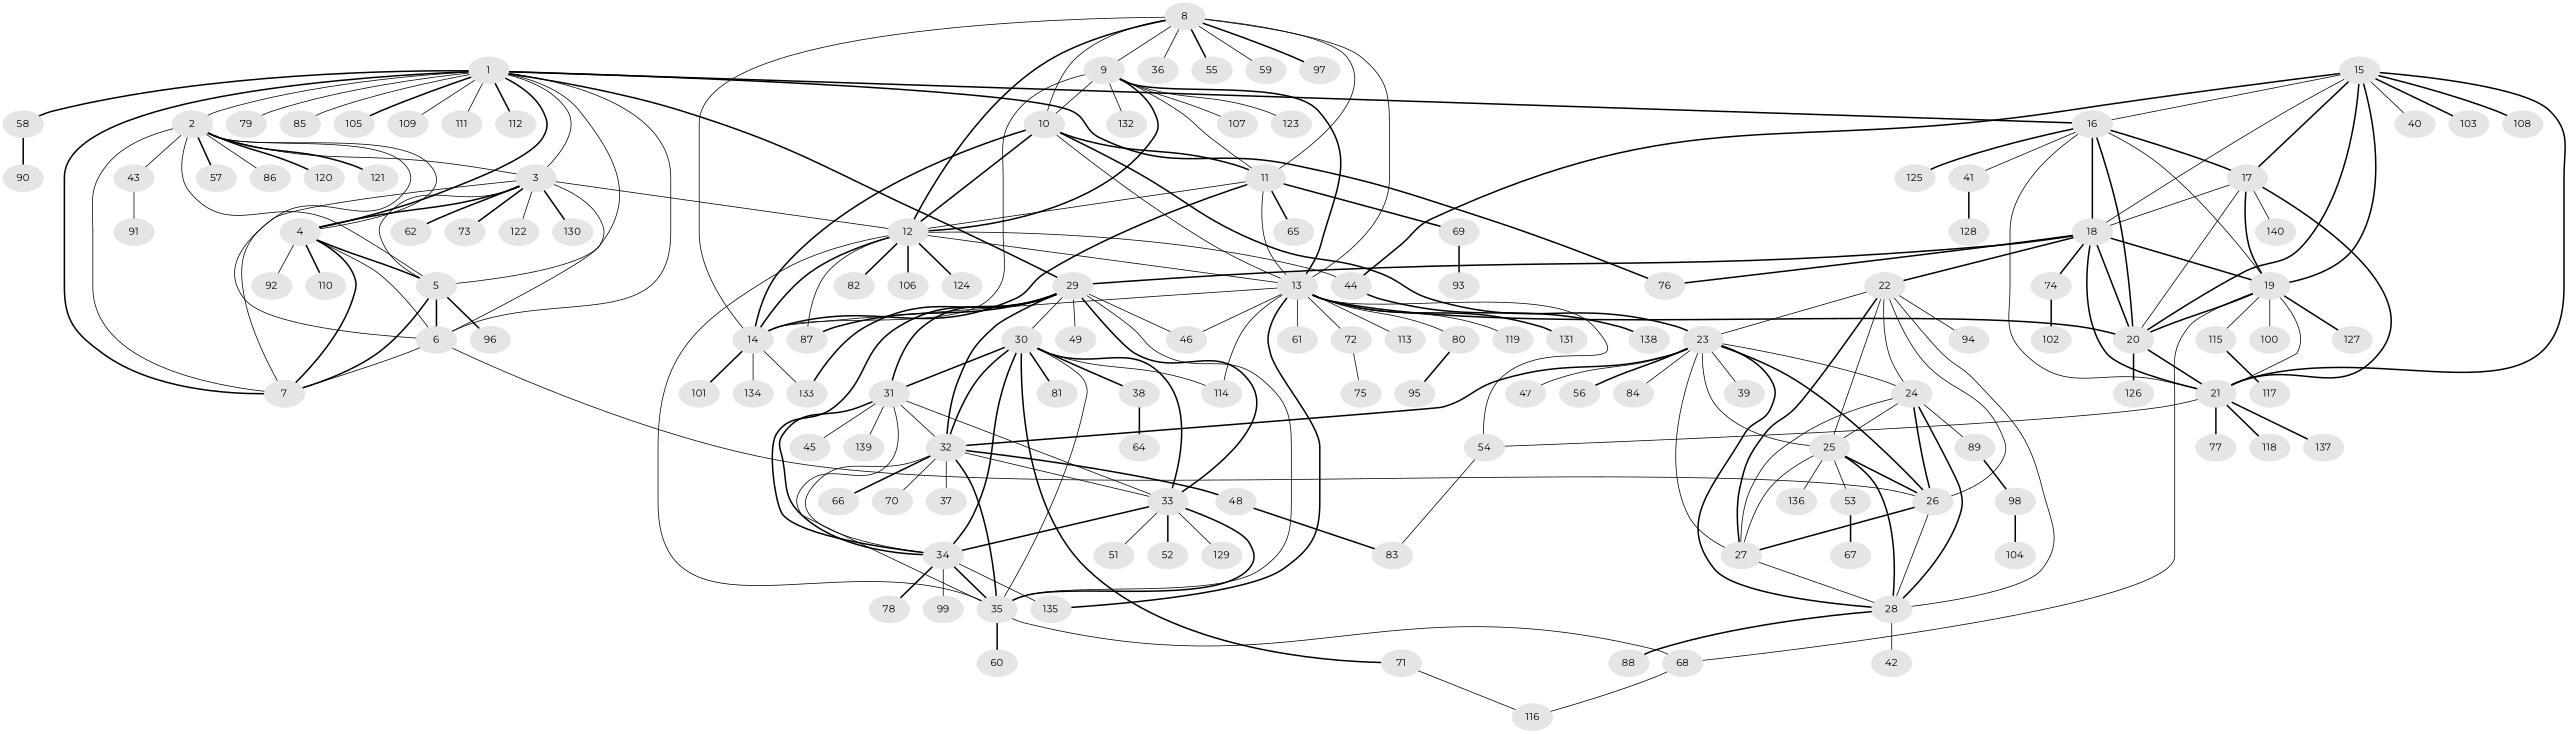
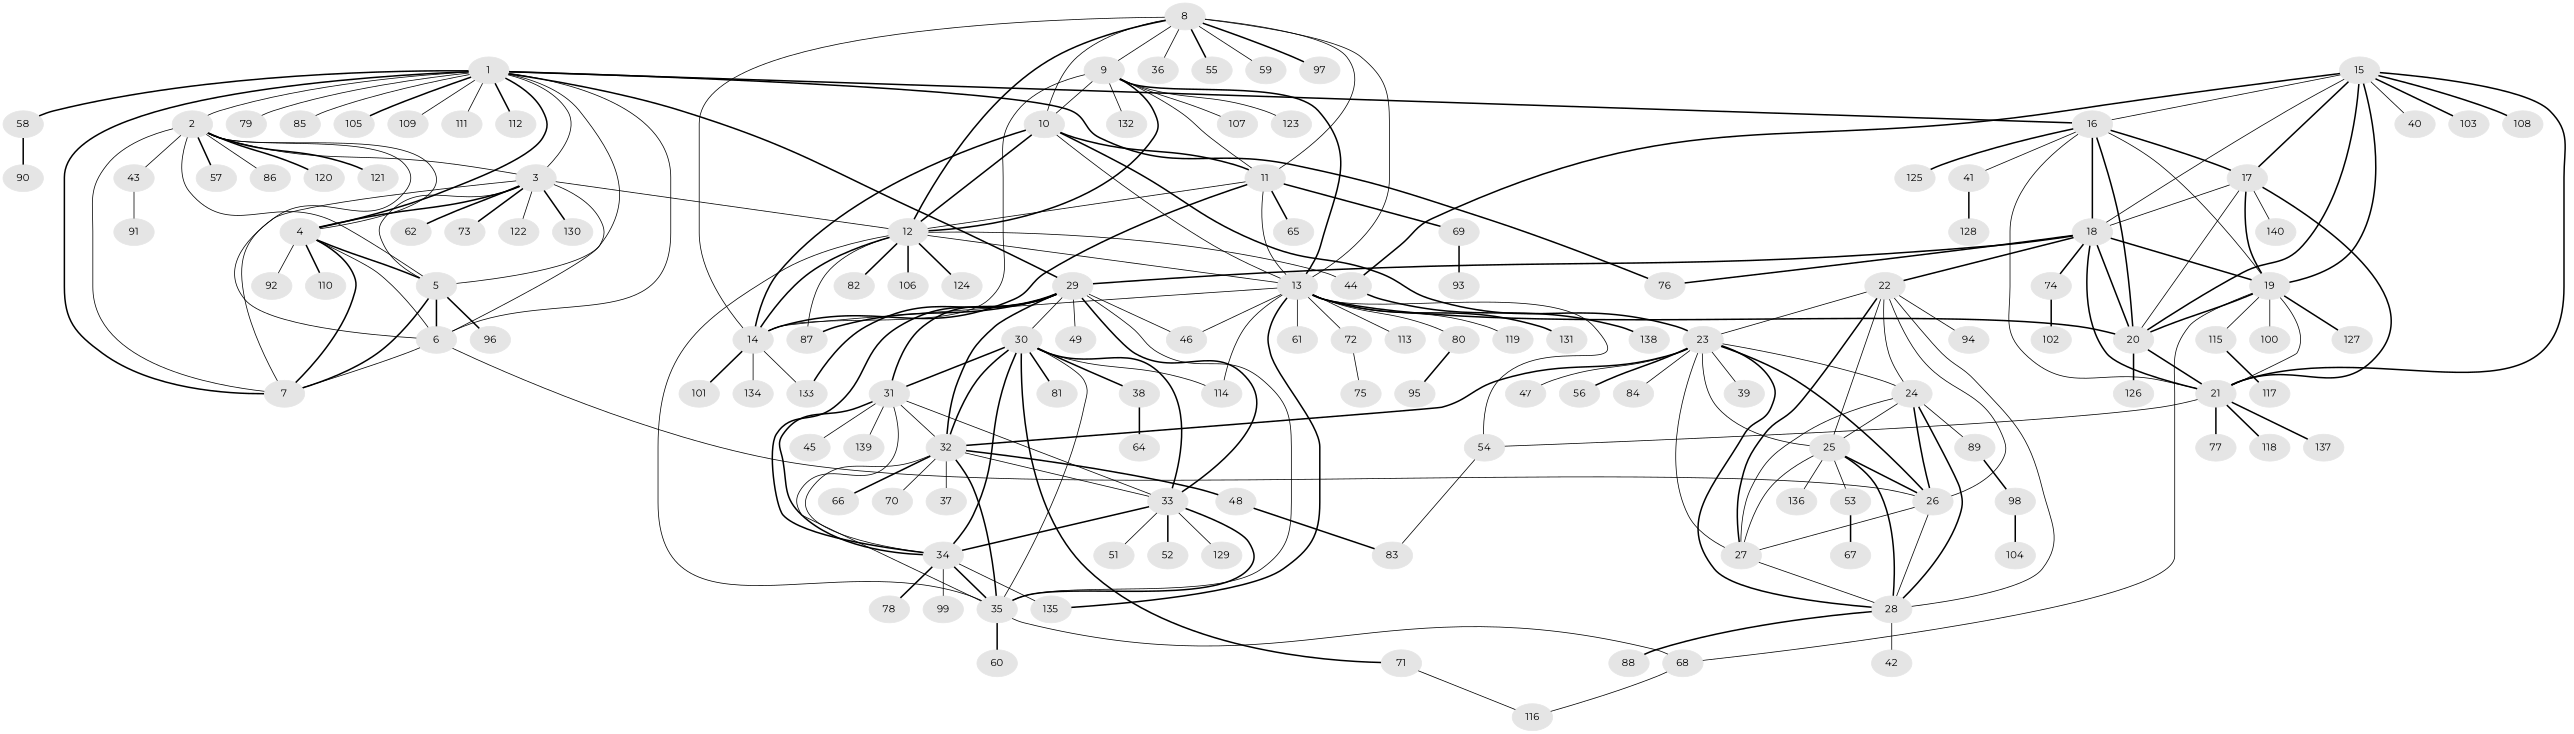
(1837, 529) -> (1837, 529)
